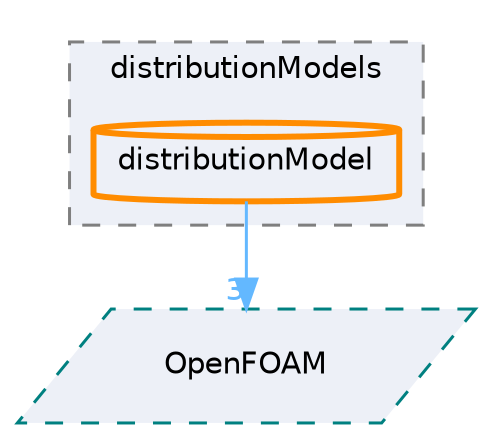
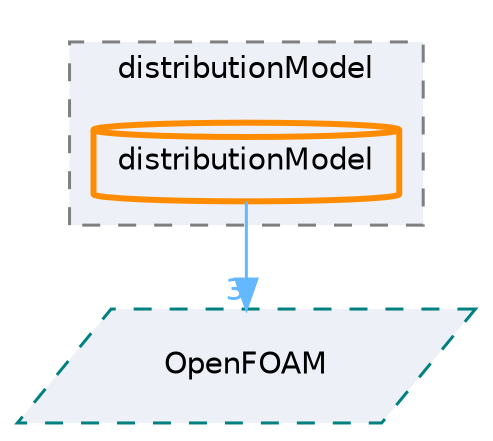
(246, 70) -> (246, 70)
